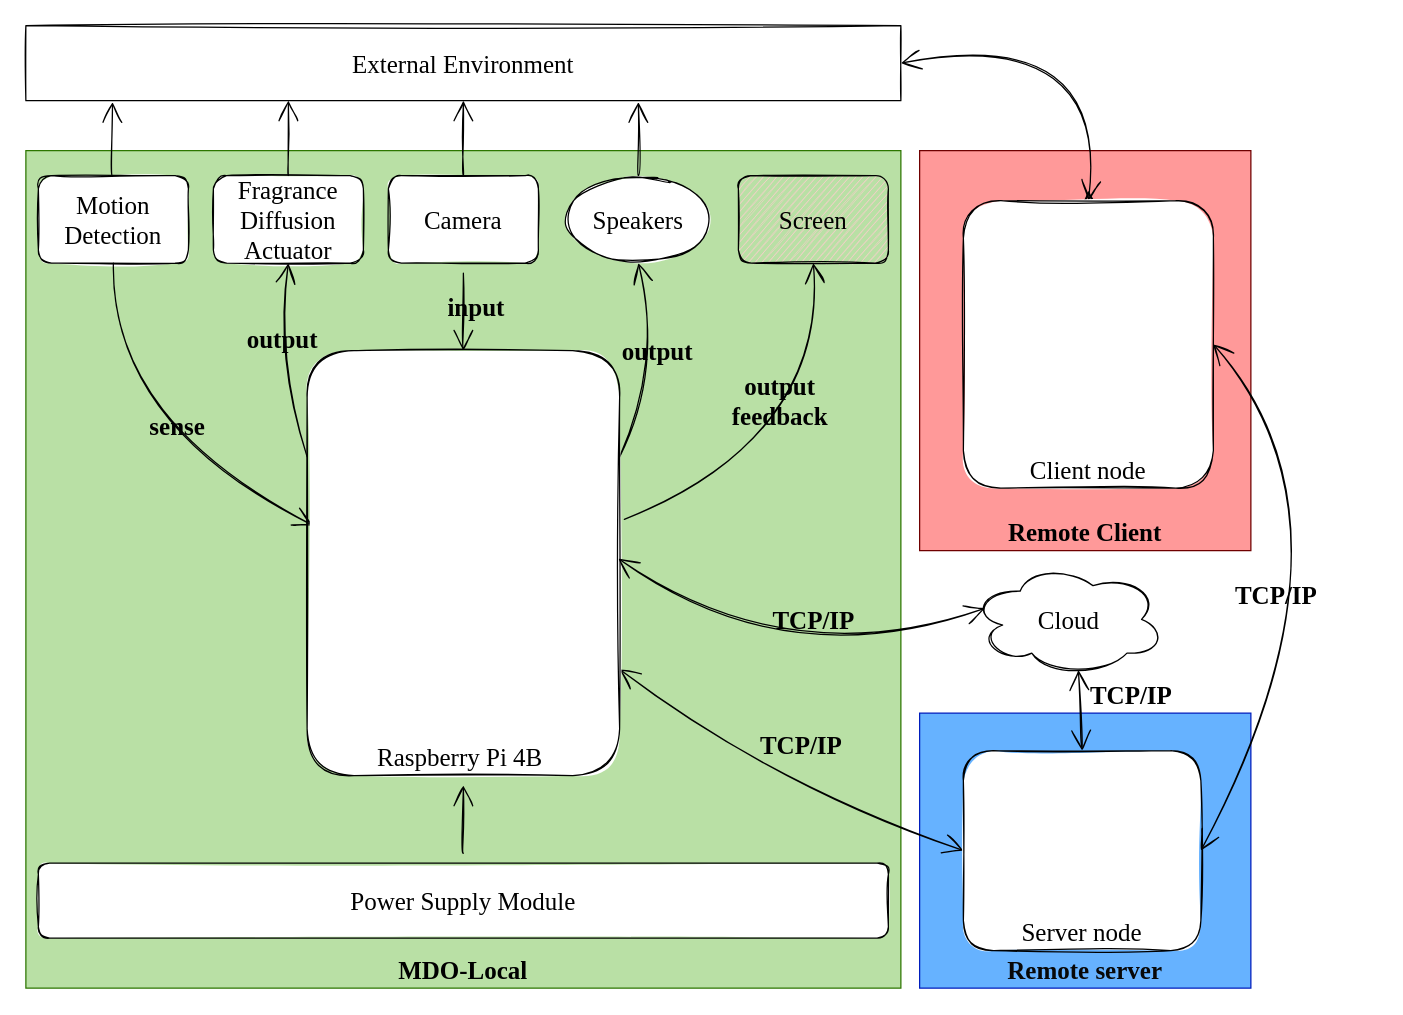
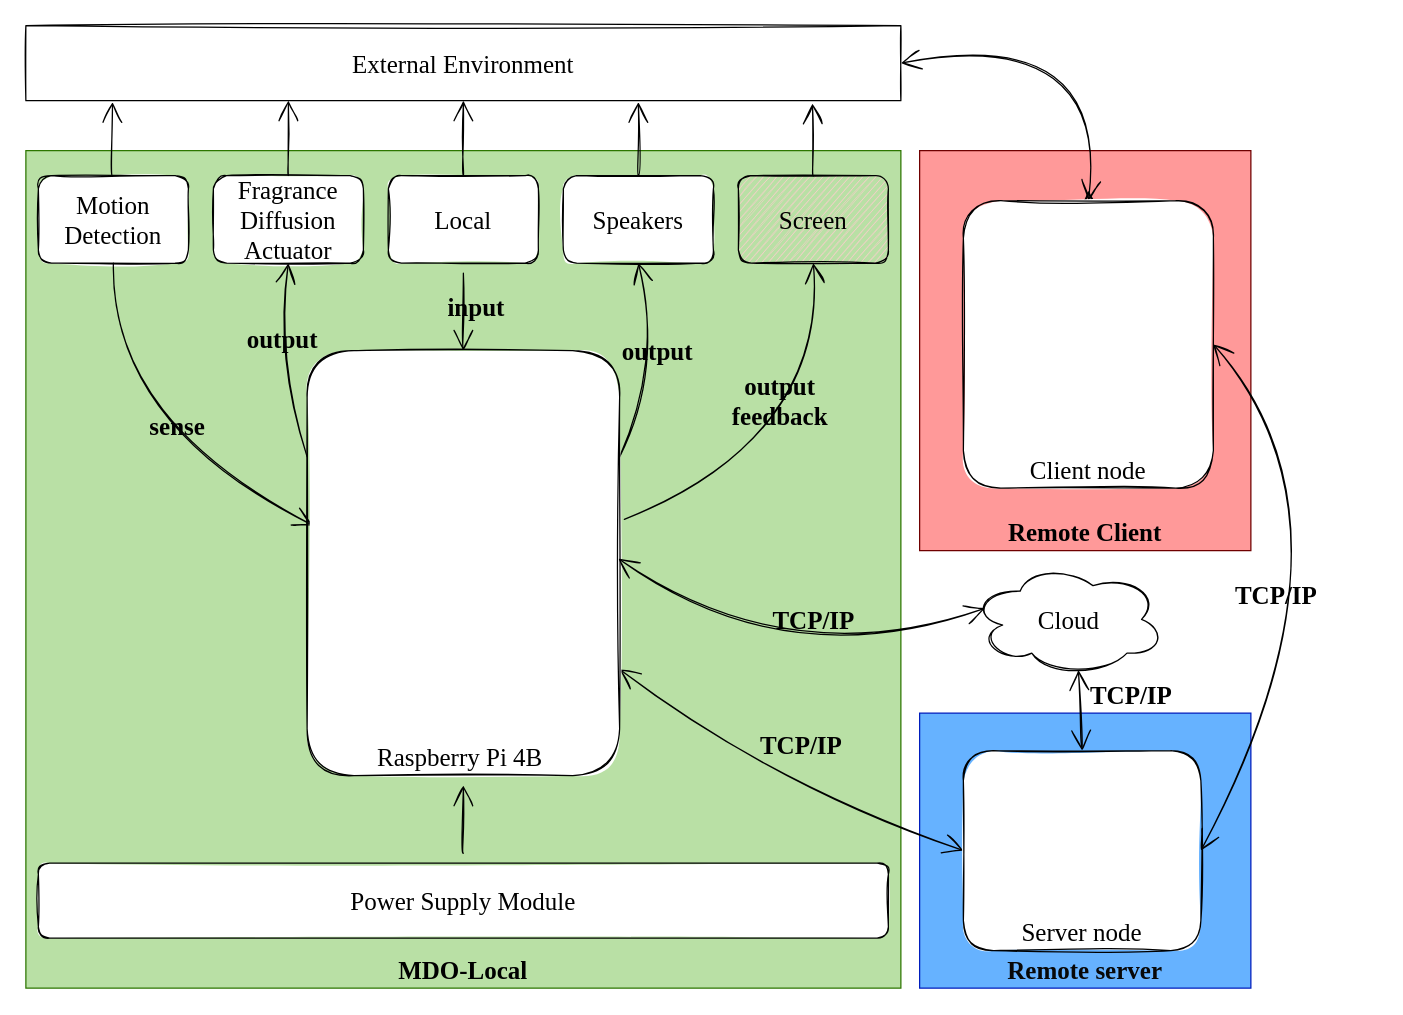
none -> (813, 140)
(463, 219) -> (463, 219)
(638, 219) -> (638, 219)
